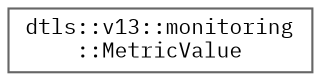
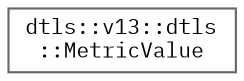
(160, 40) -> (122, 40)
